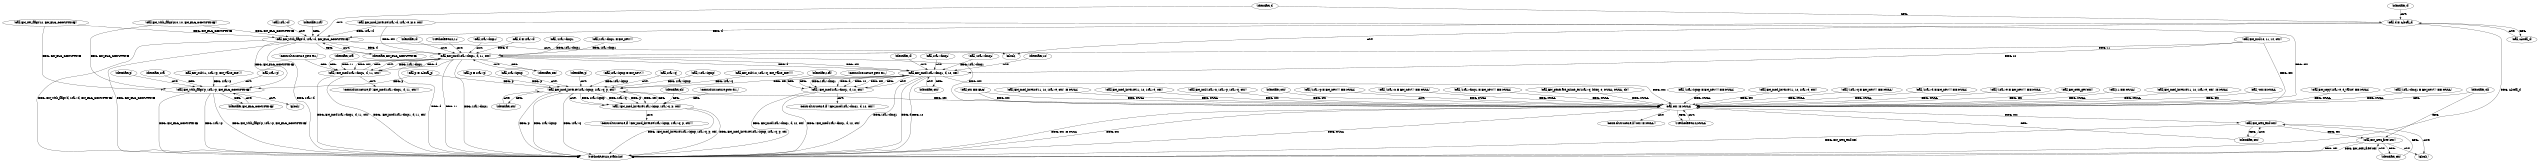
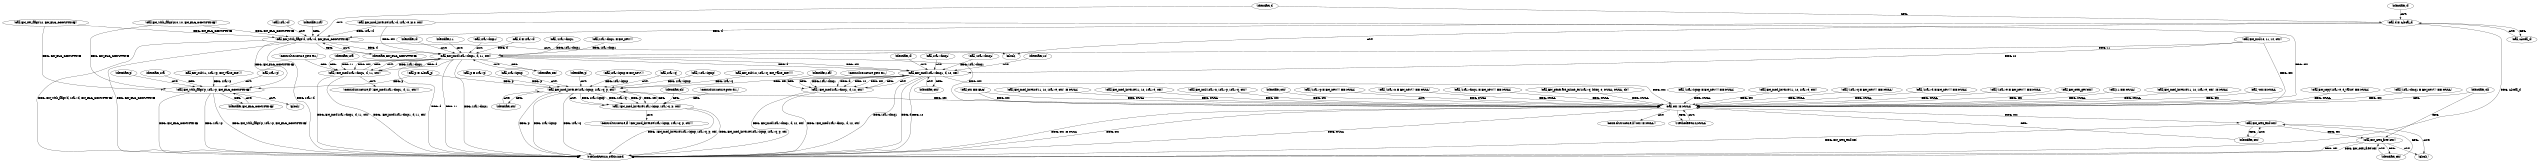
(445, 40) -> (445, 40)
(2375, 98) -> (2375, 98)
(837, 107) -> none
(606, 157) -> (606, 157)
